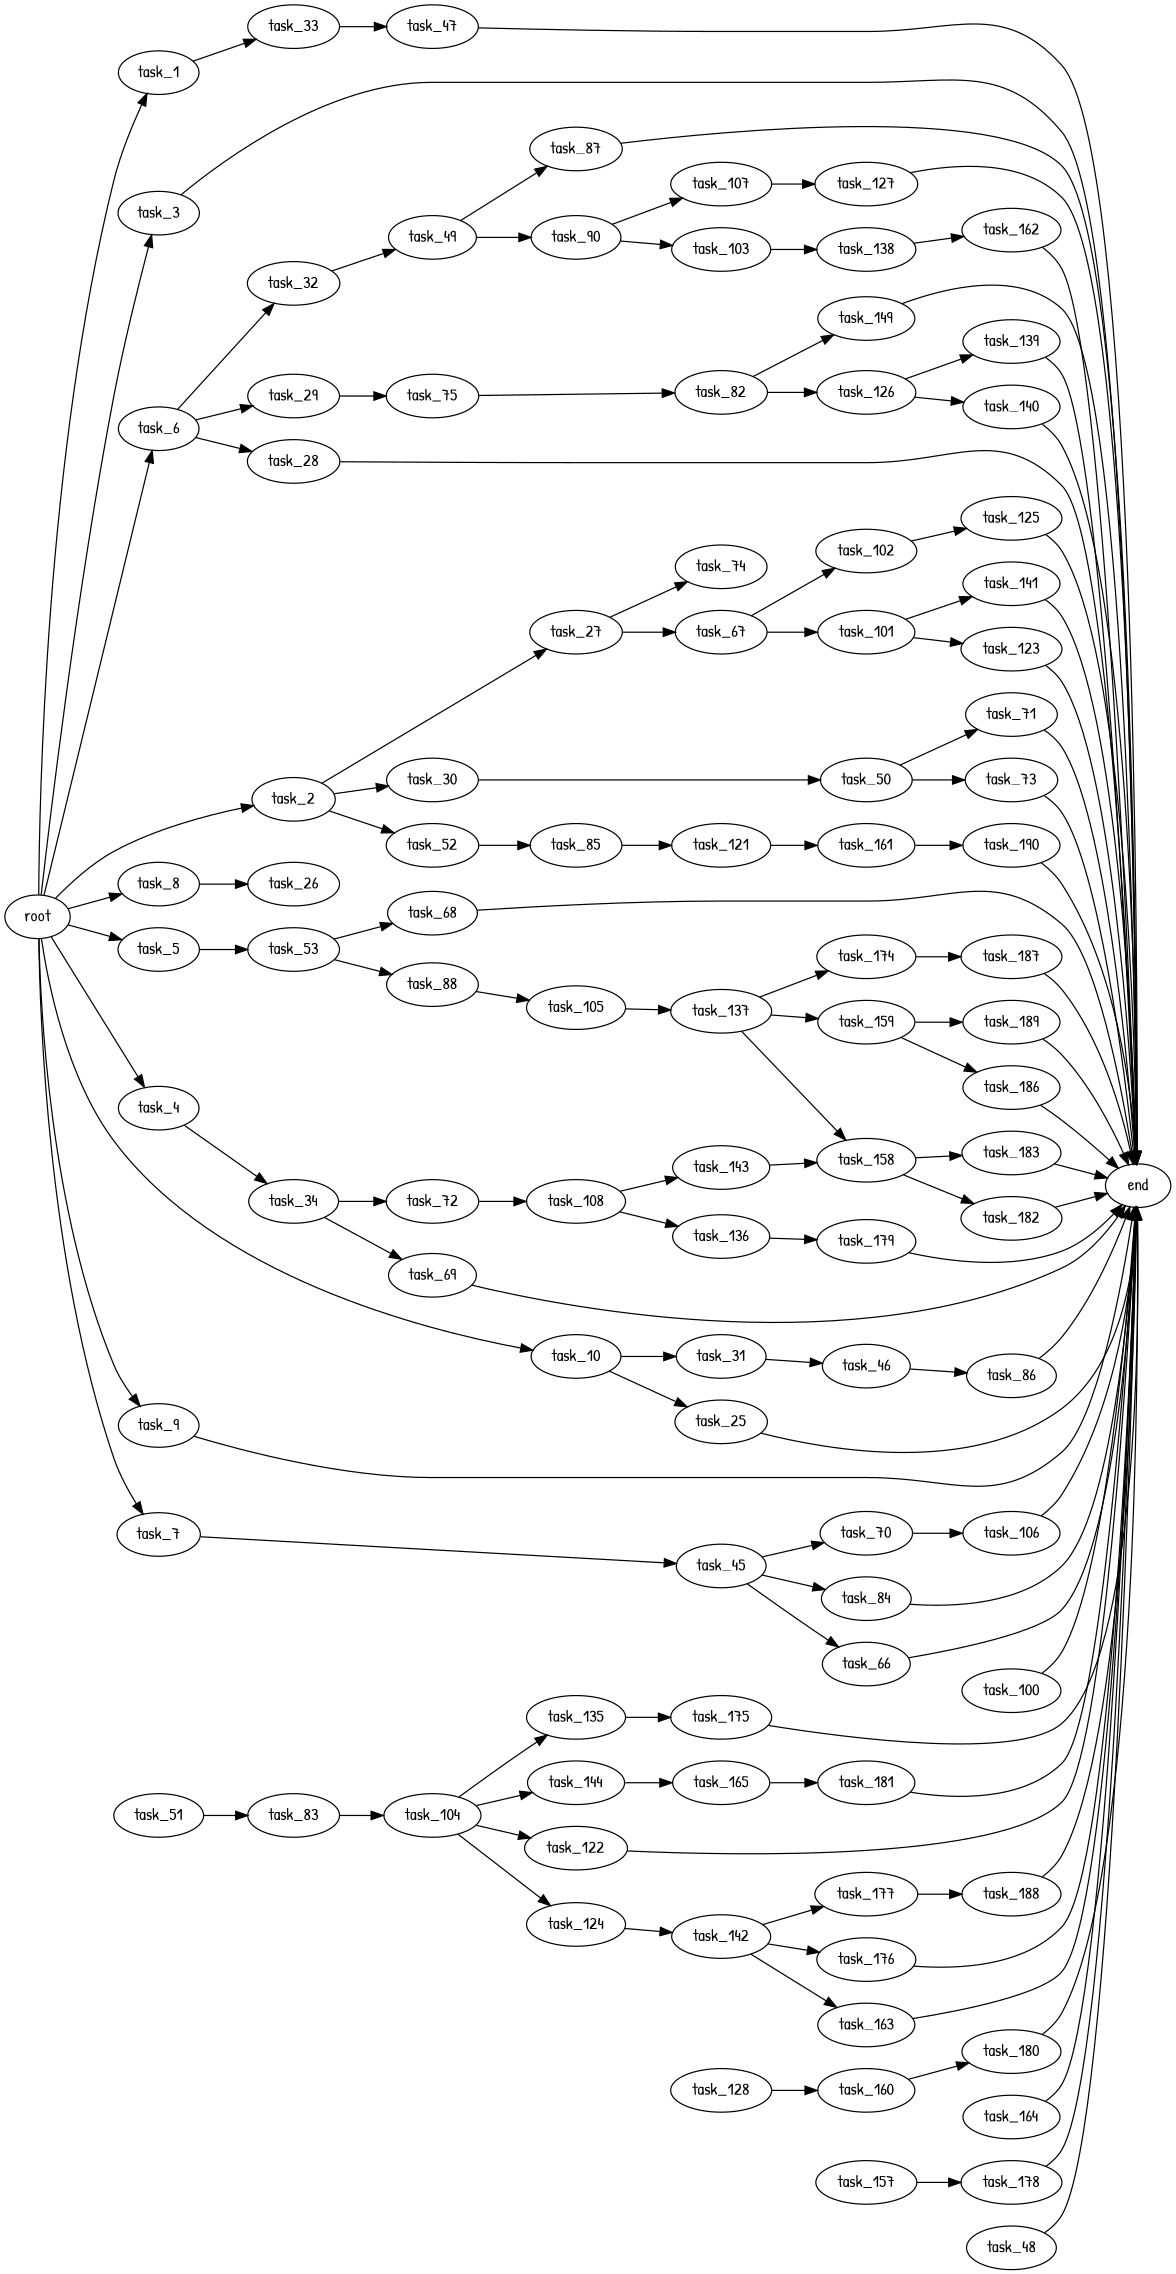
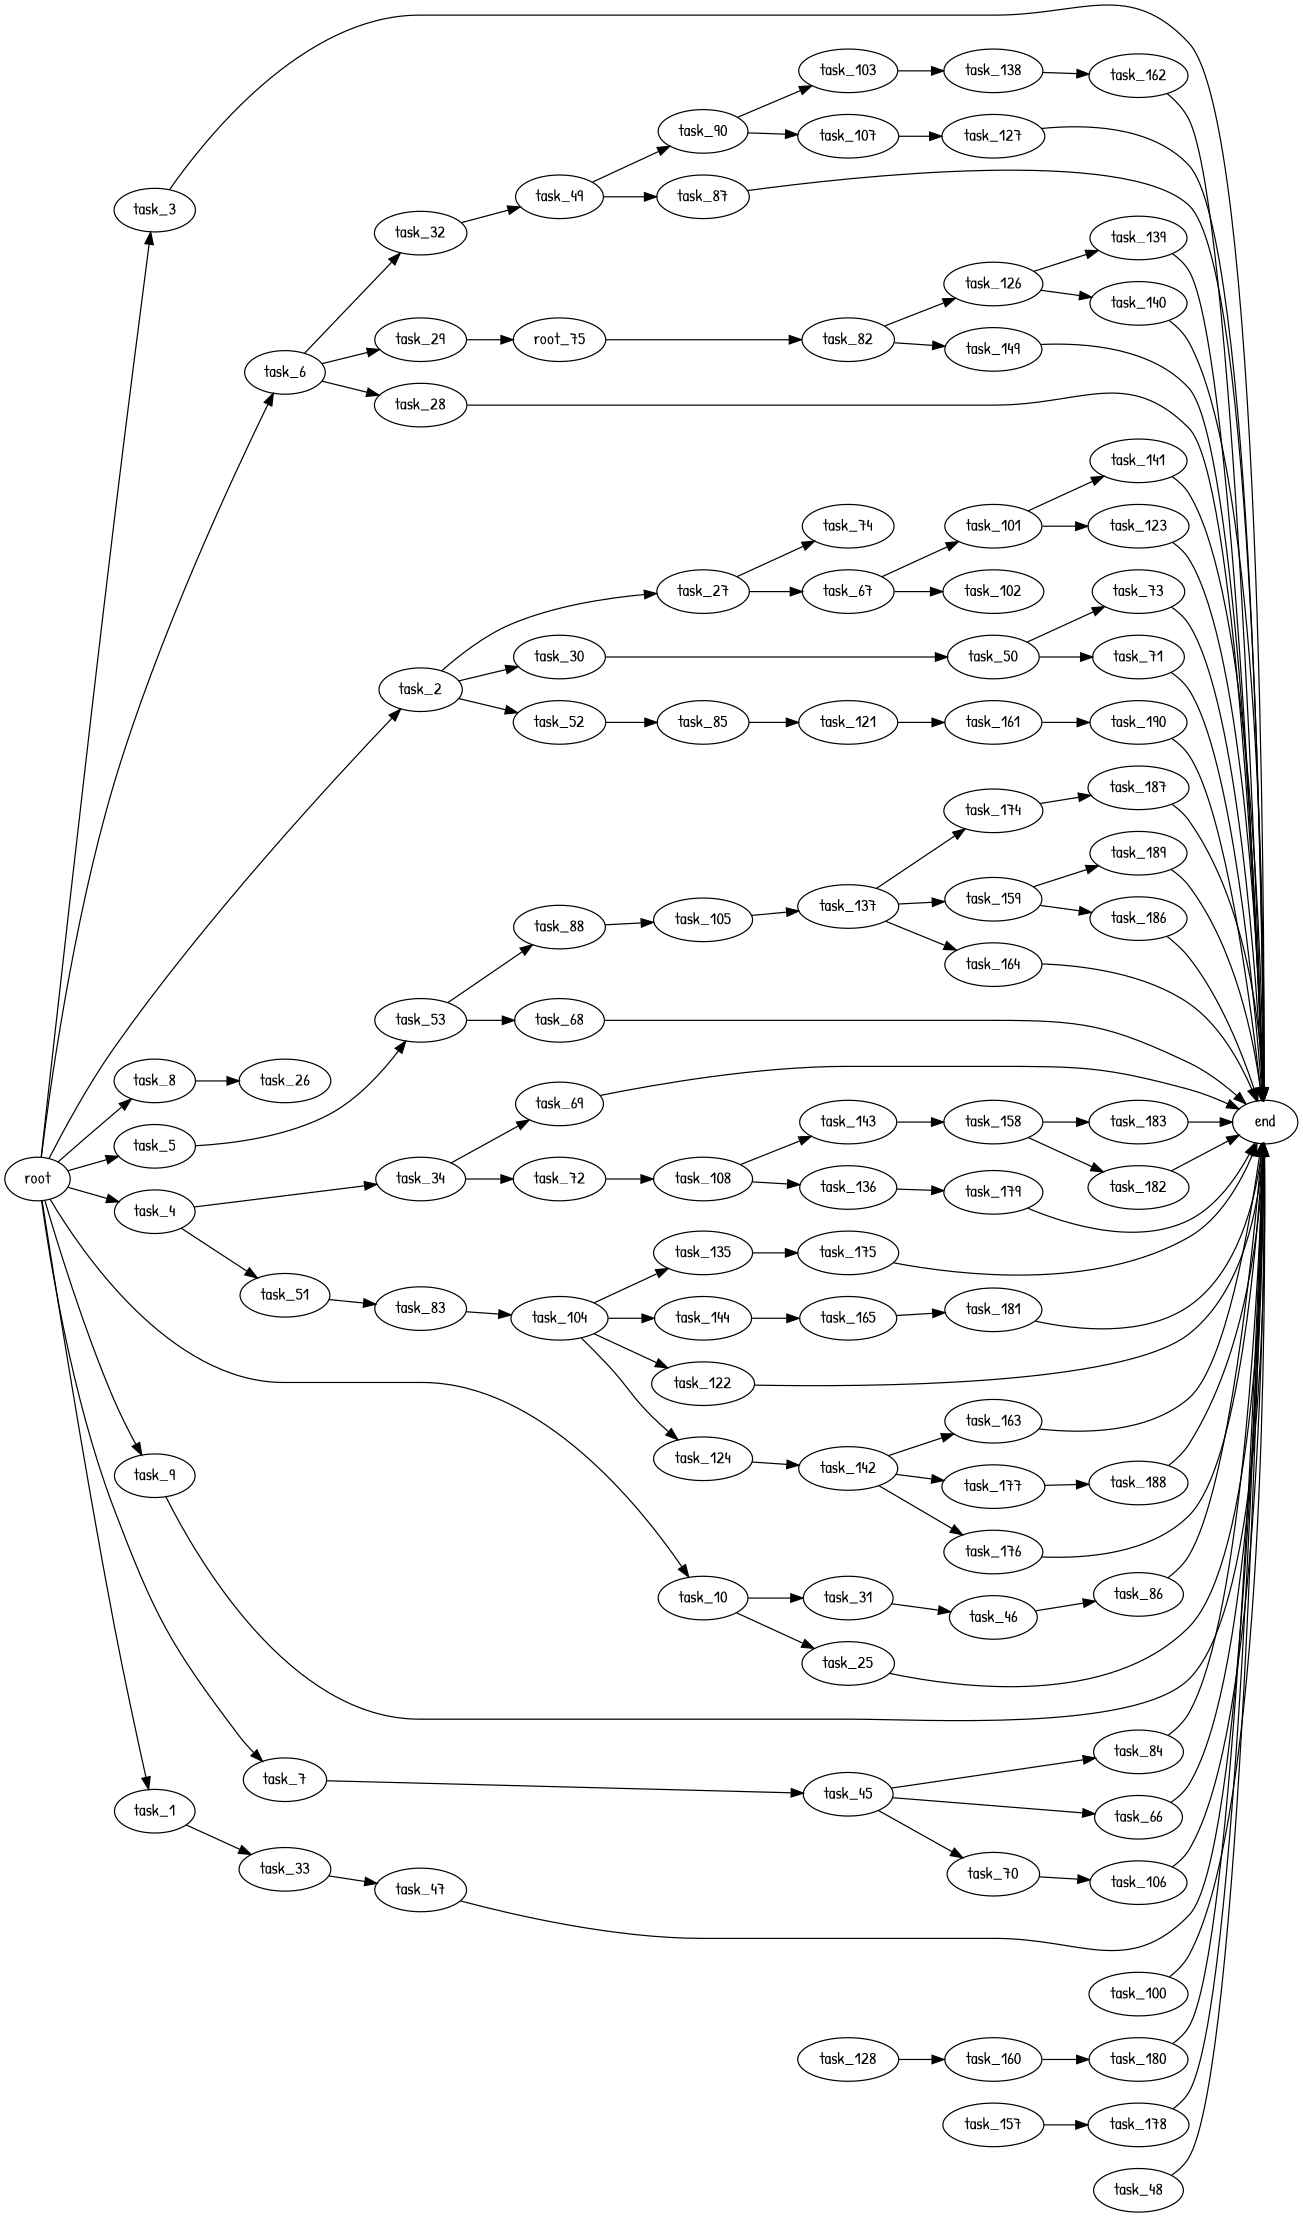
(432, 396) -> (560, 340)
(1011, 518) -> none
(789, 1081) -> (915, 933)
none -> (214, 1250)
